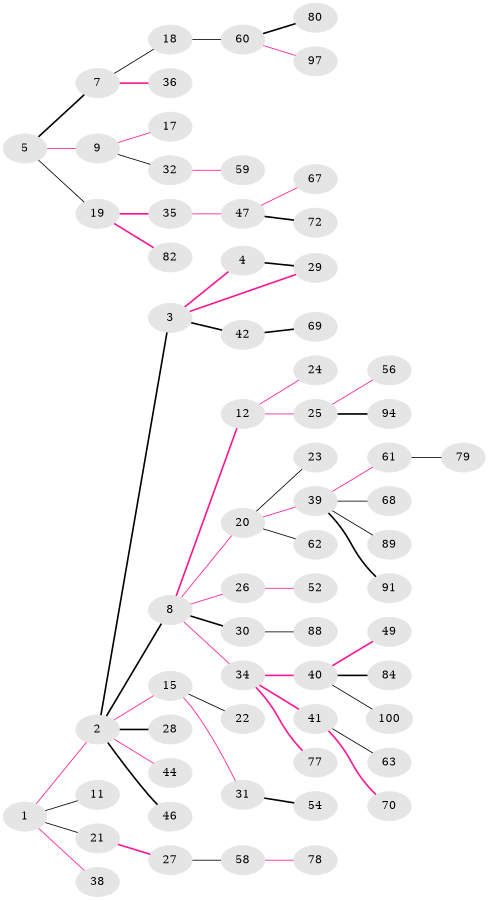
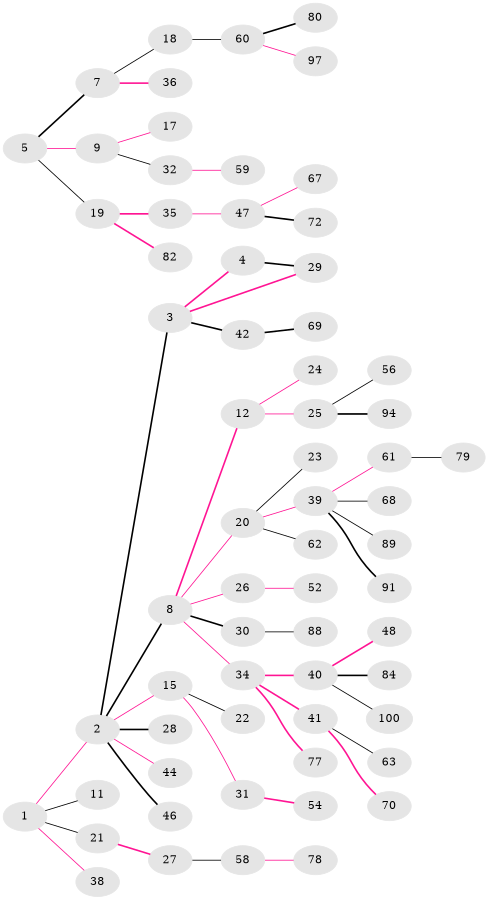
(353, 392) -> (353, 392)
(389, 632) -> (389, 632)
(279, 800) -> (279, 800)
